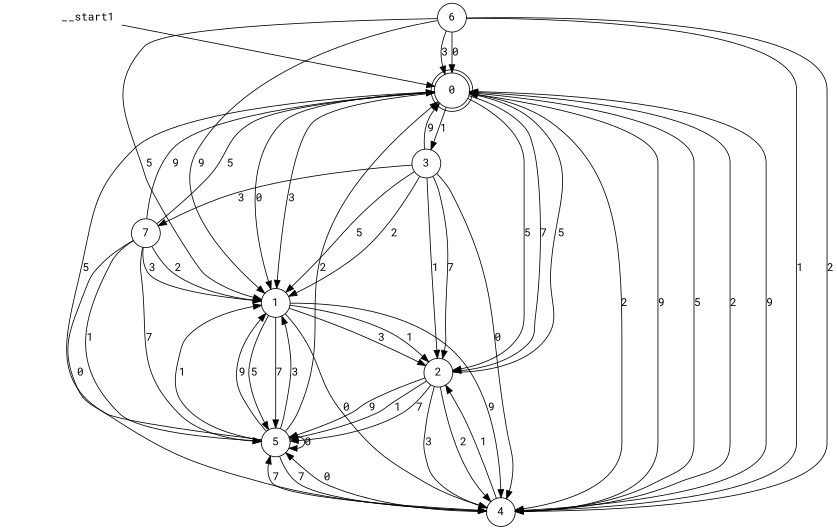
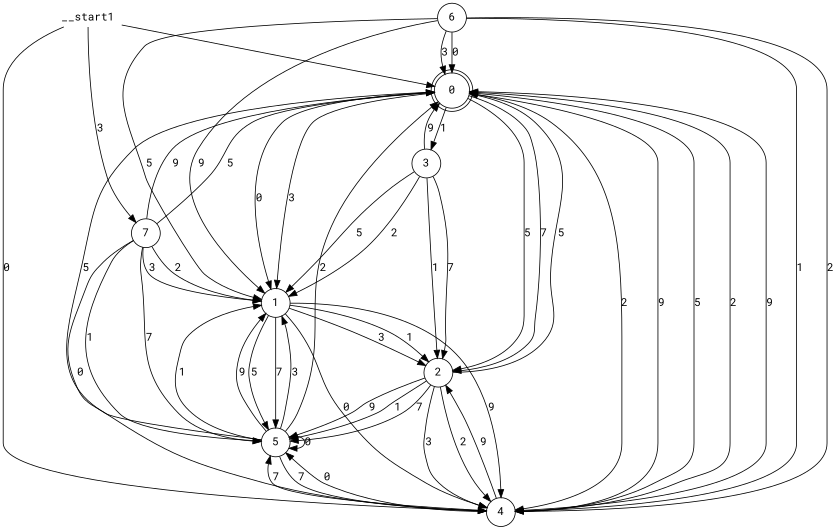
(286, 181) -> (96, 126)
(493, 327) -> (17, 458)
(484, 442) -> (484, 442)
